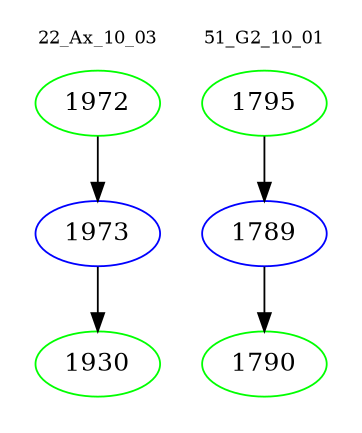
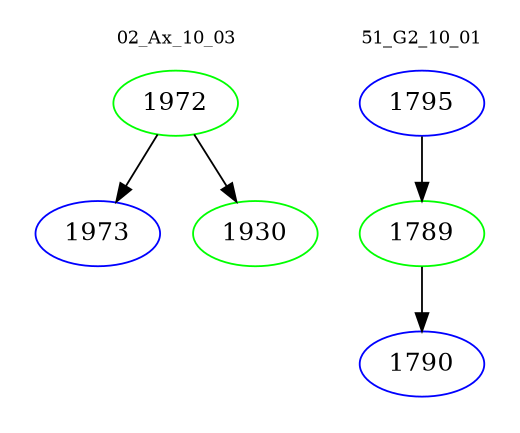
(98, 39) -> (177, 39)
(264, 103) -> (422, 103)
(264, 234) -> (422, 234)
(98, 290) -> (210, 160)
(264, 364) -> (422, 364)
